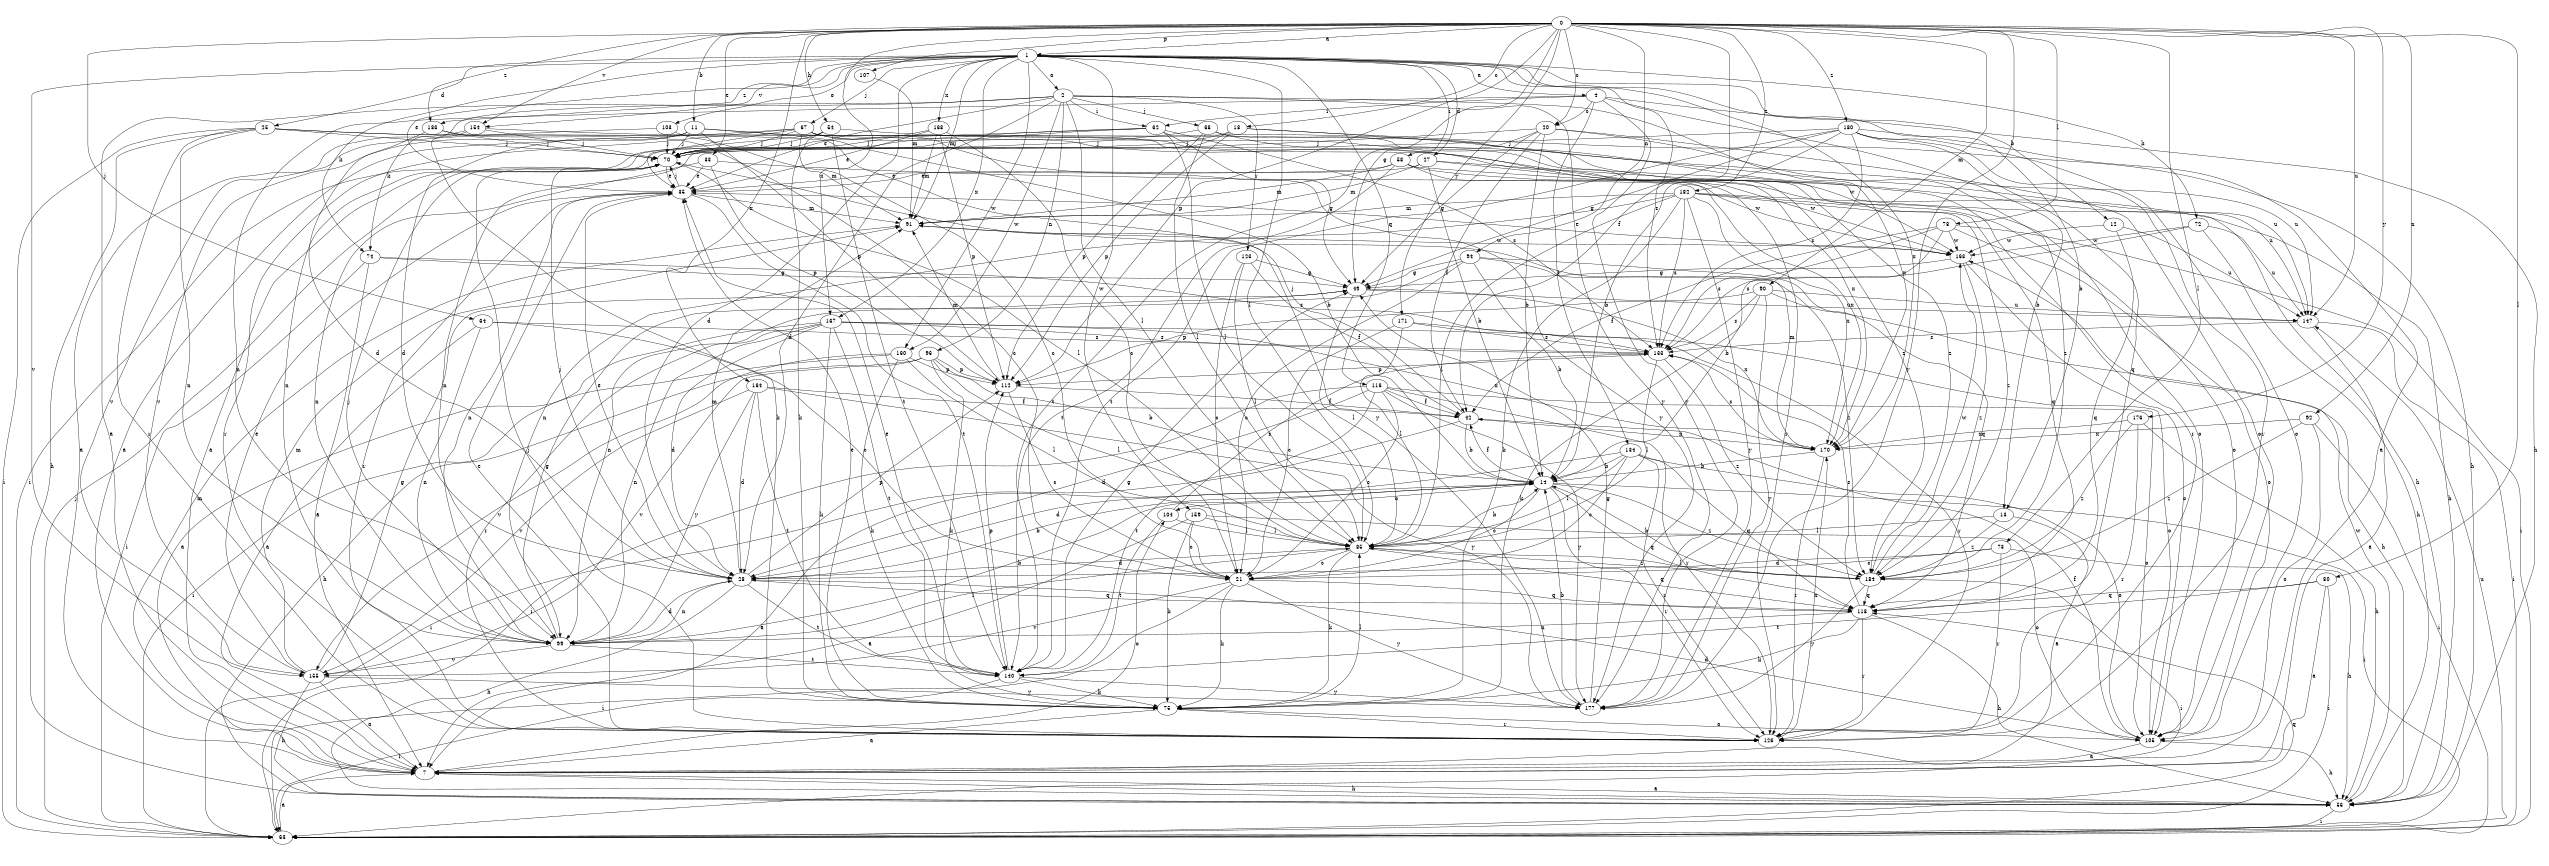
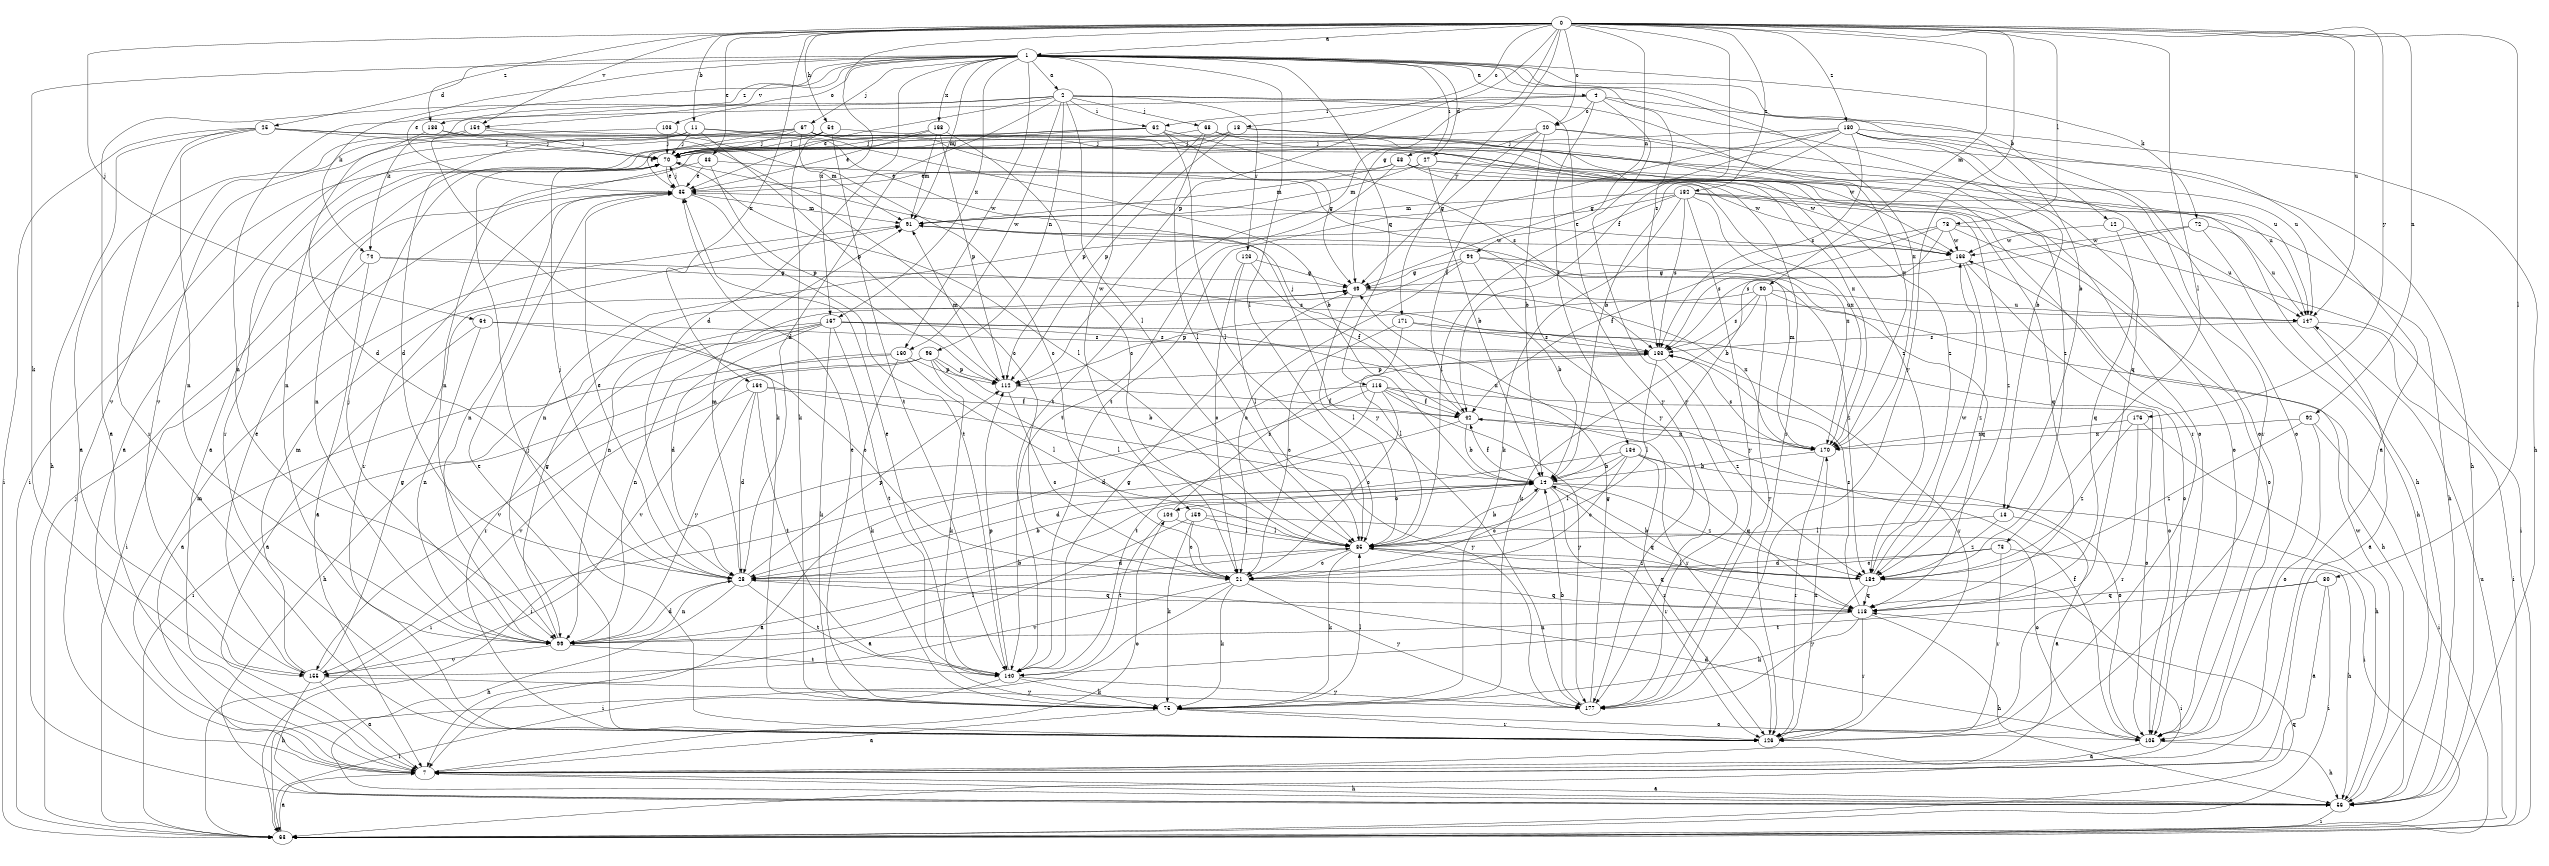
(865, 76) -> none
(34, 370) -> (34, 370)
